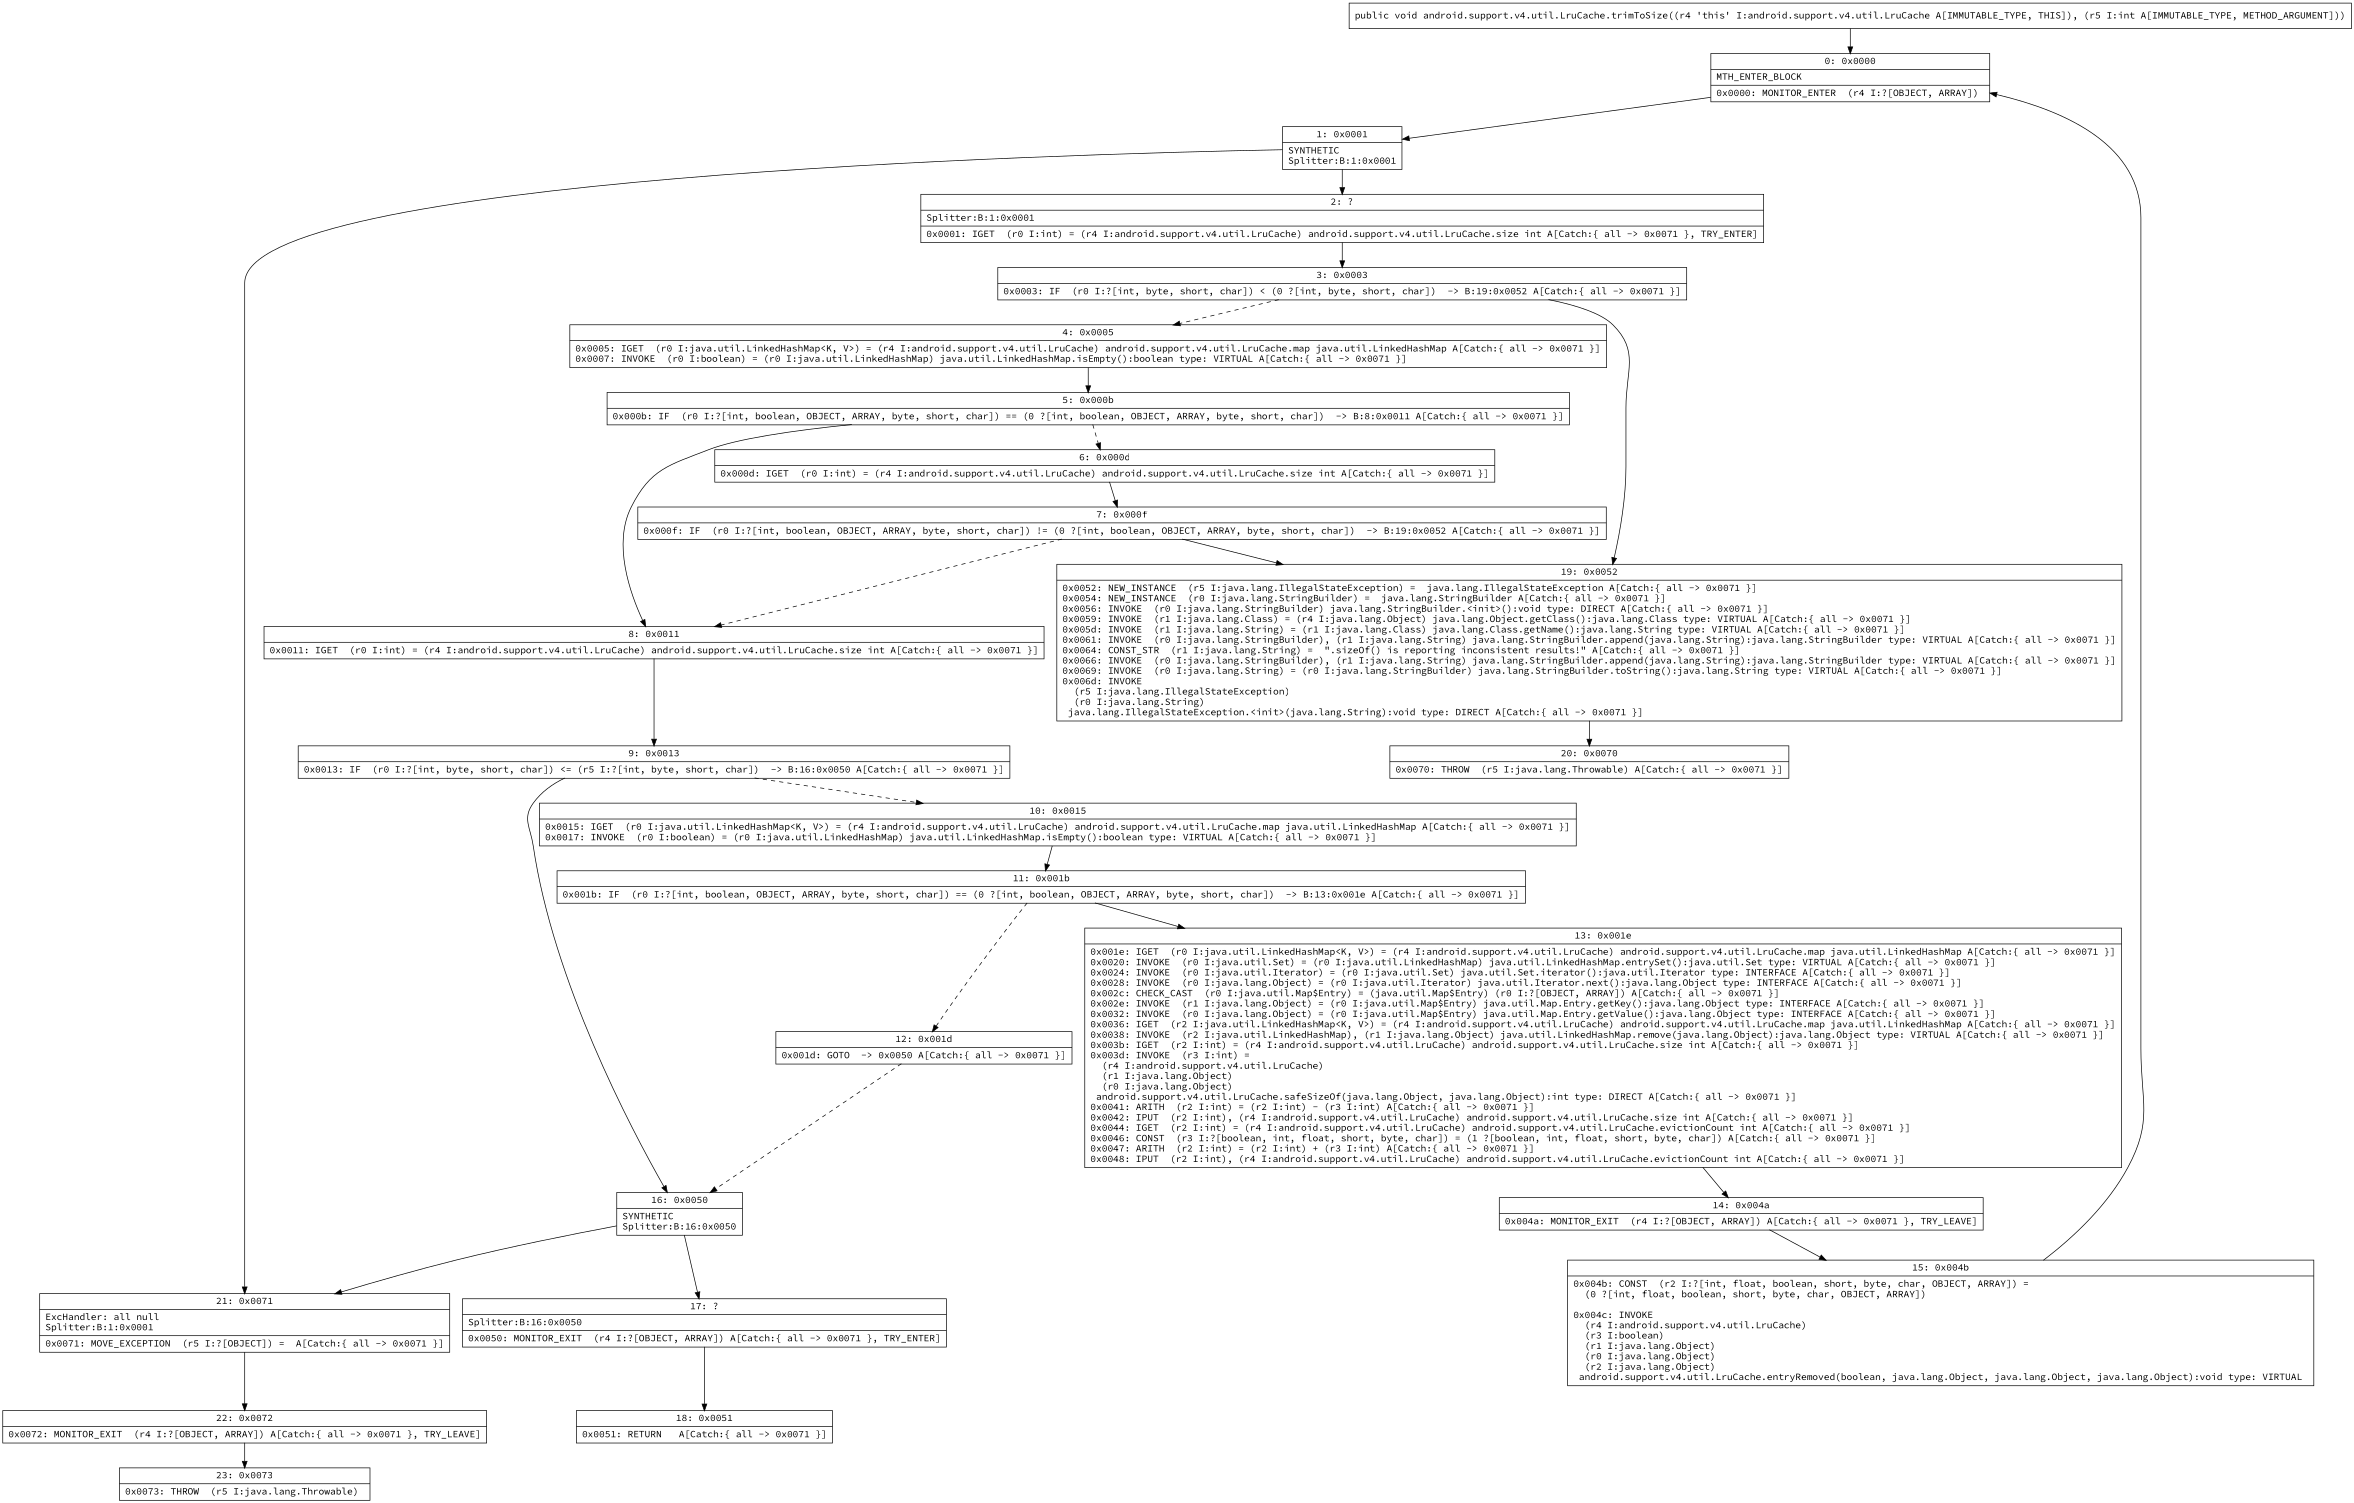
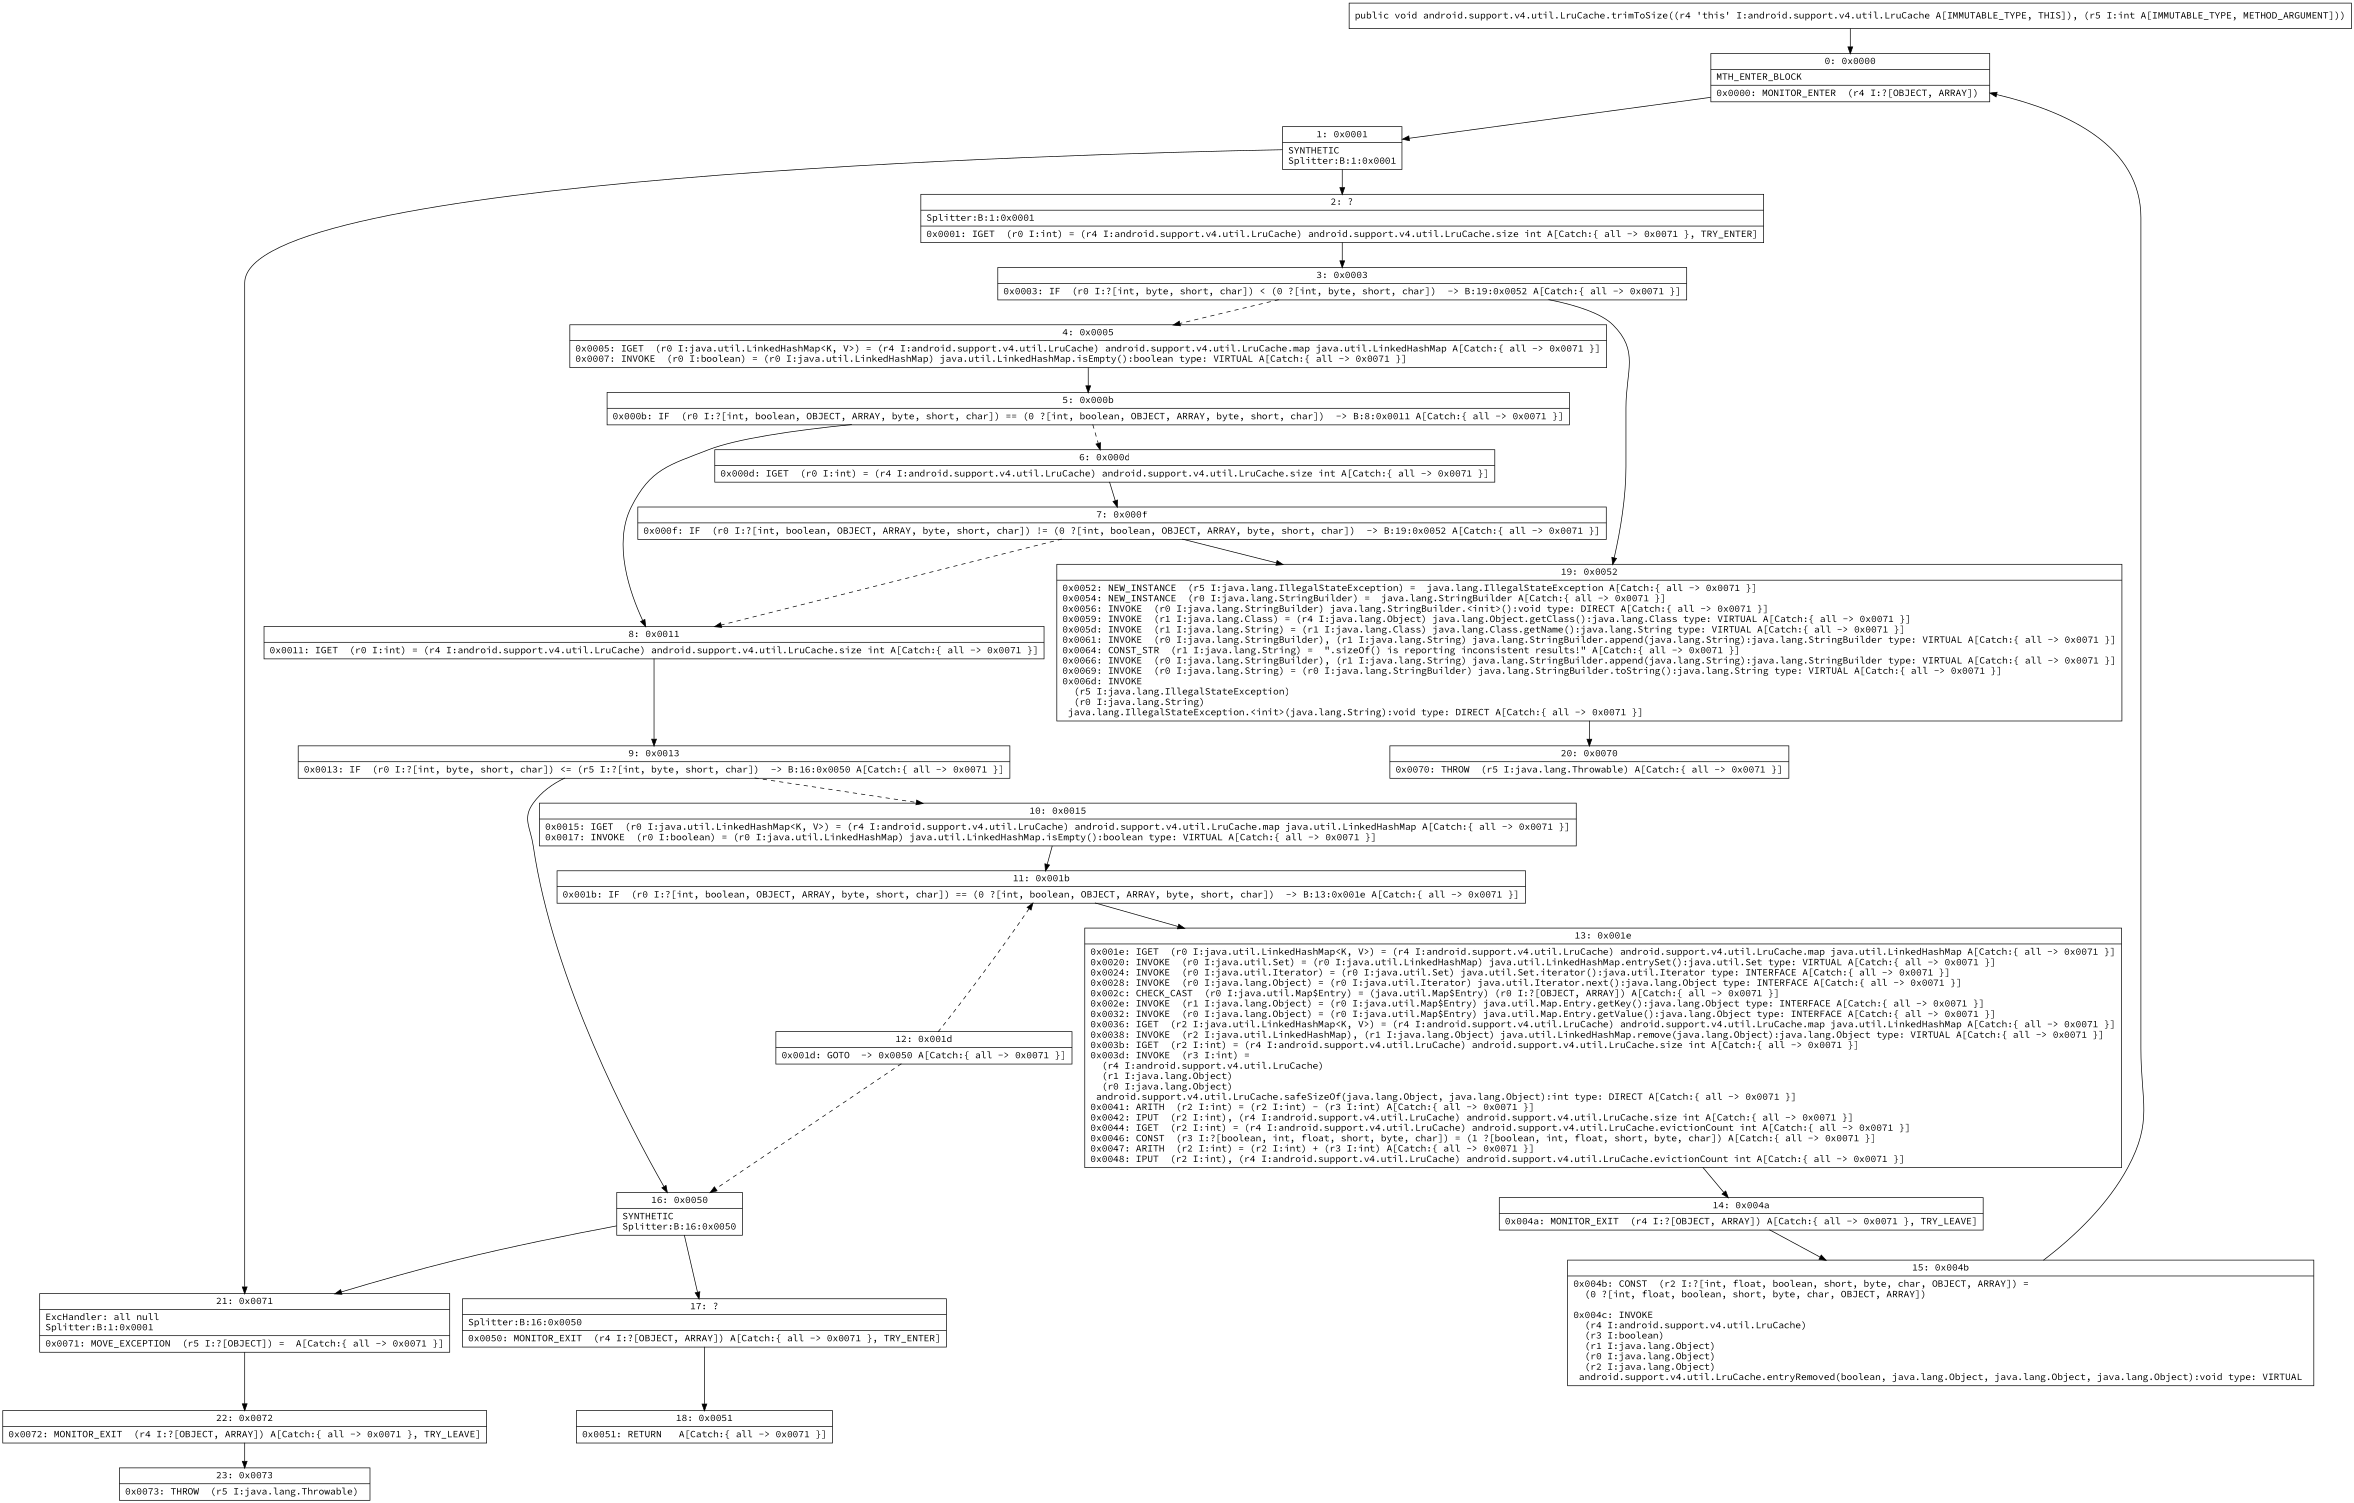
(981, 964) -> (984, 971)
